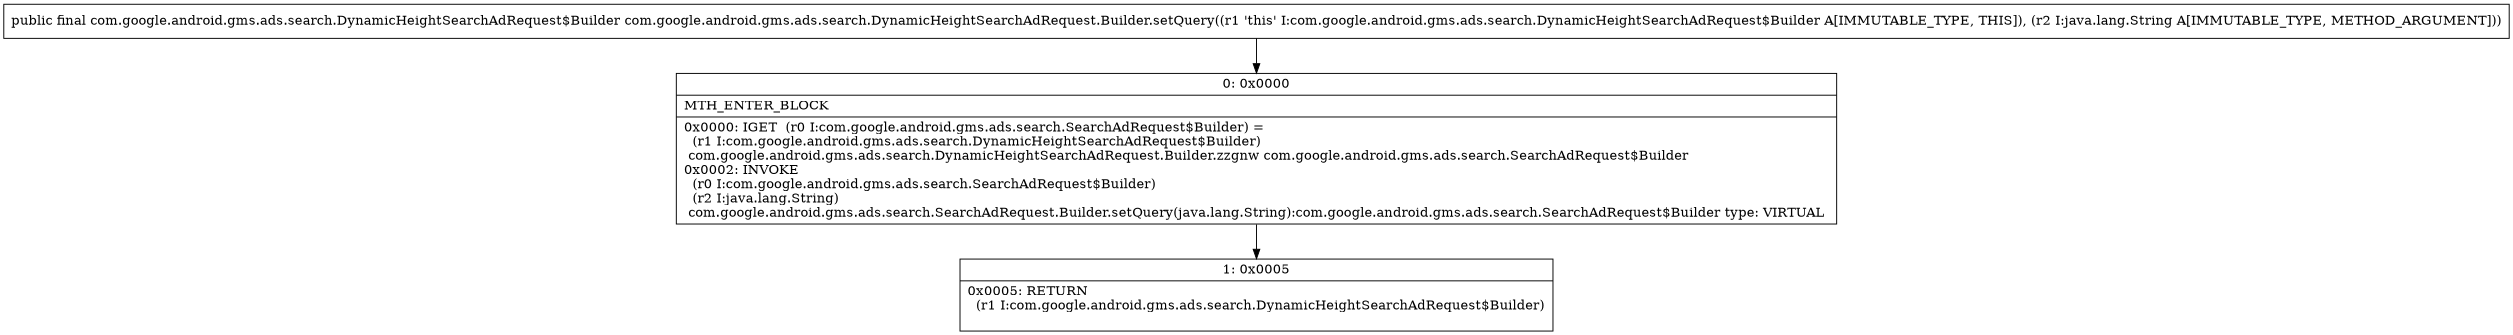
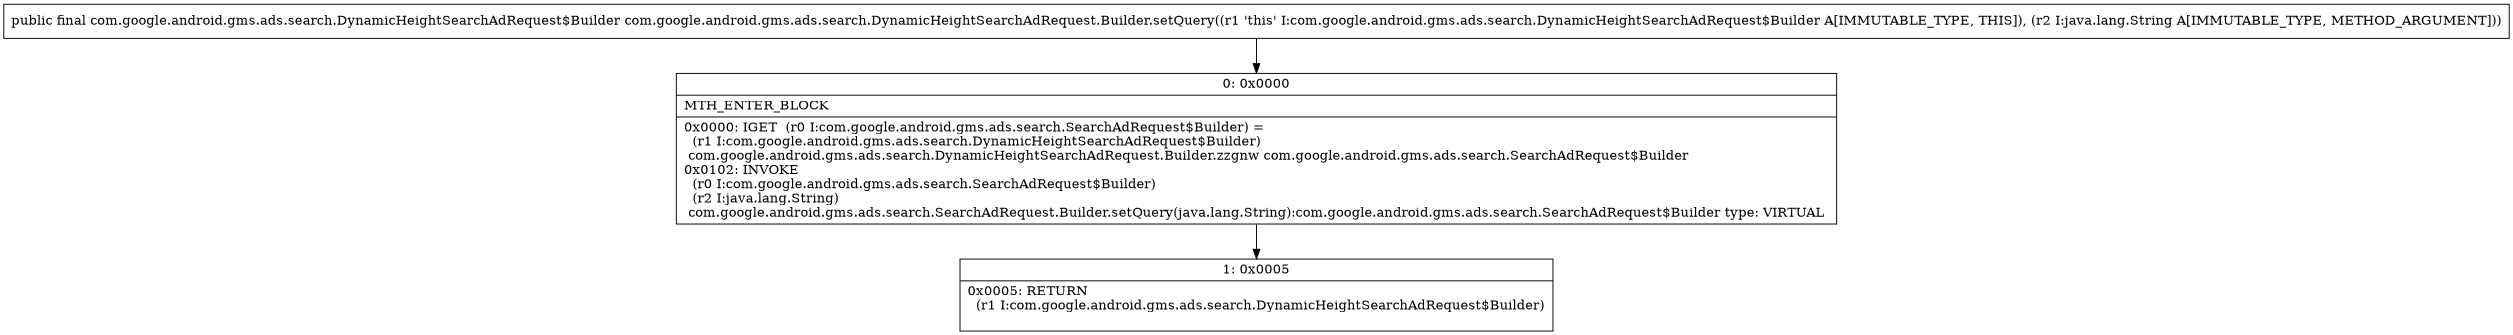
(746, 170) -> (746, 170)
